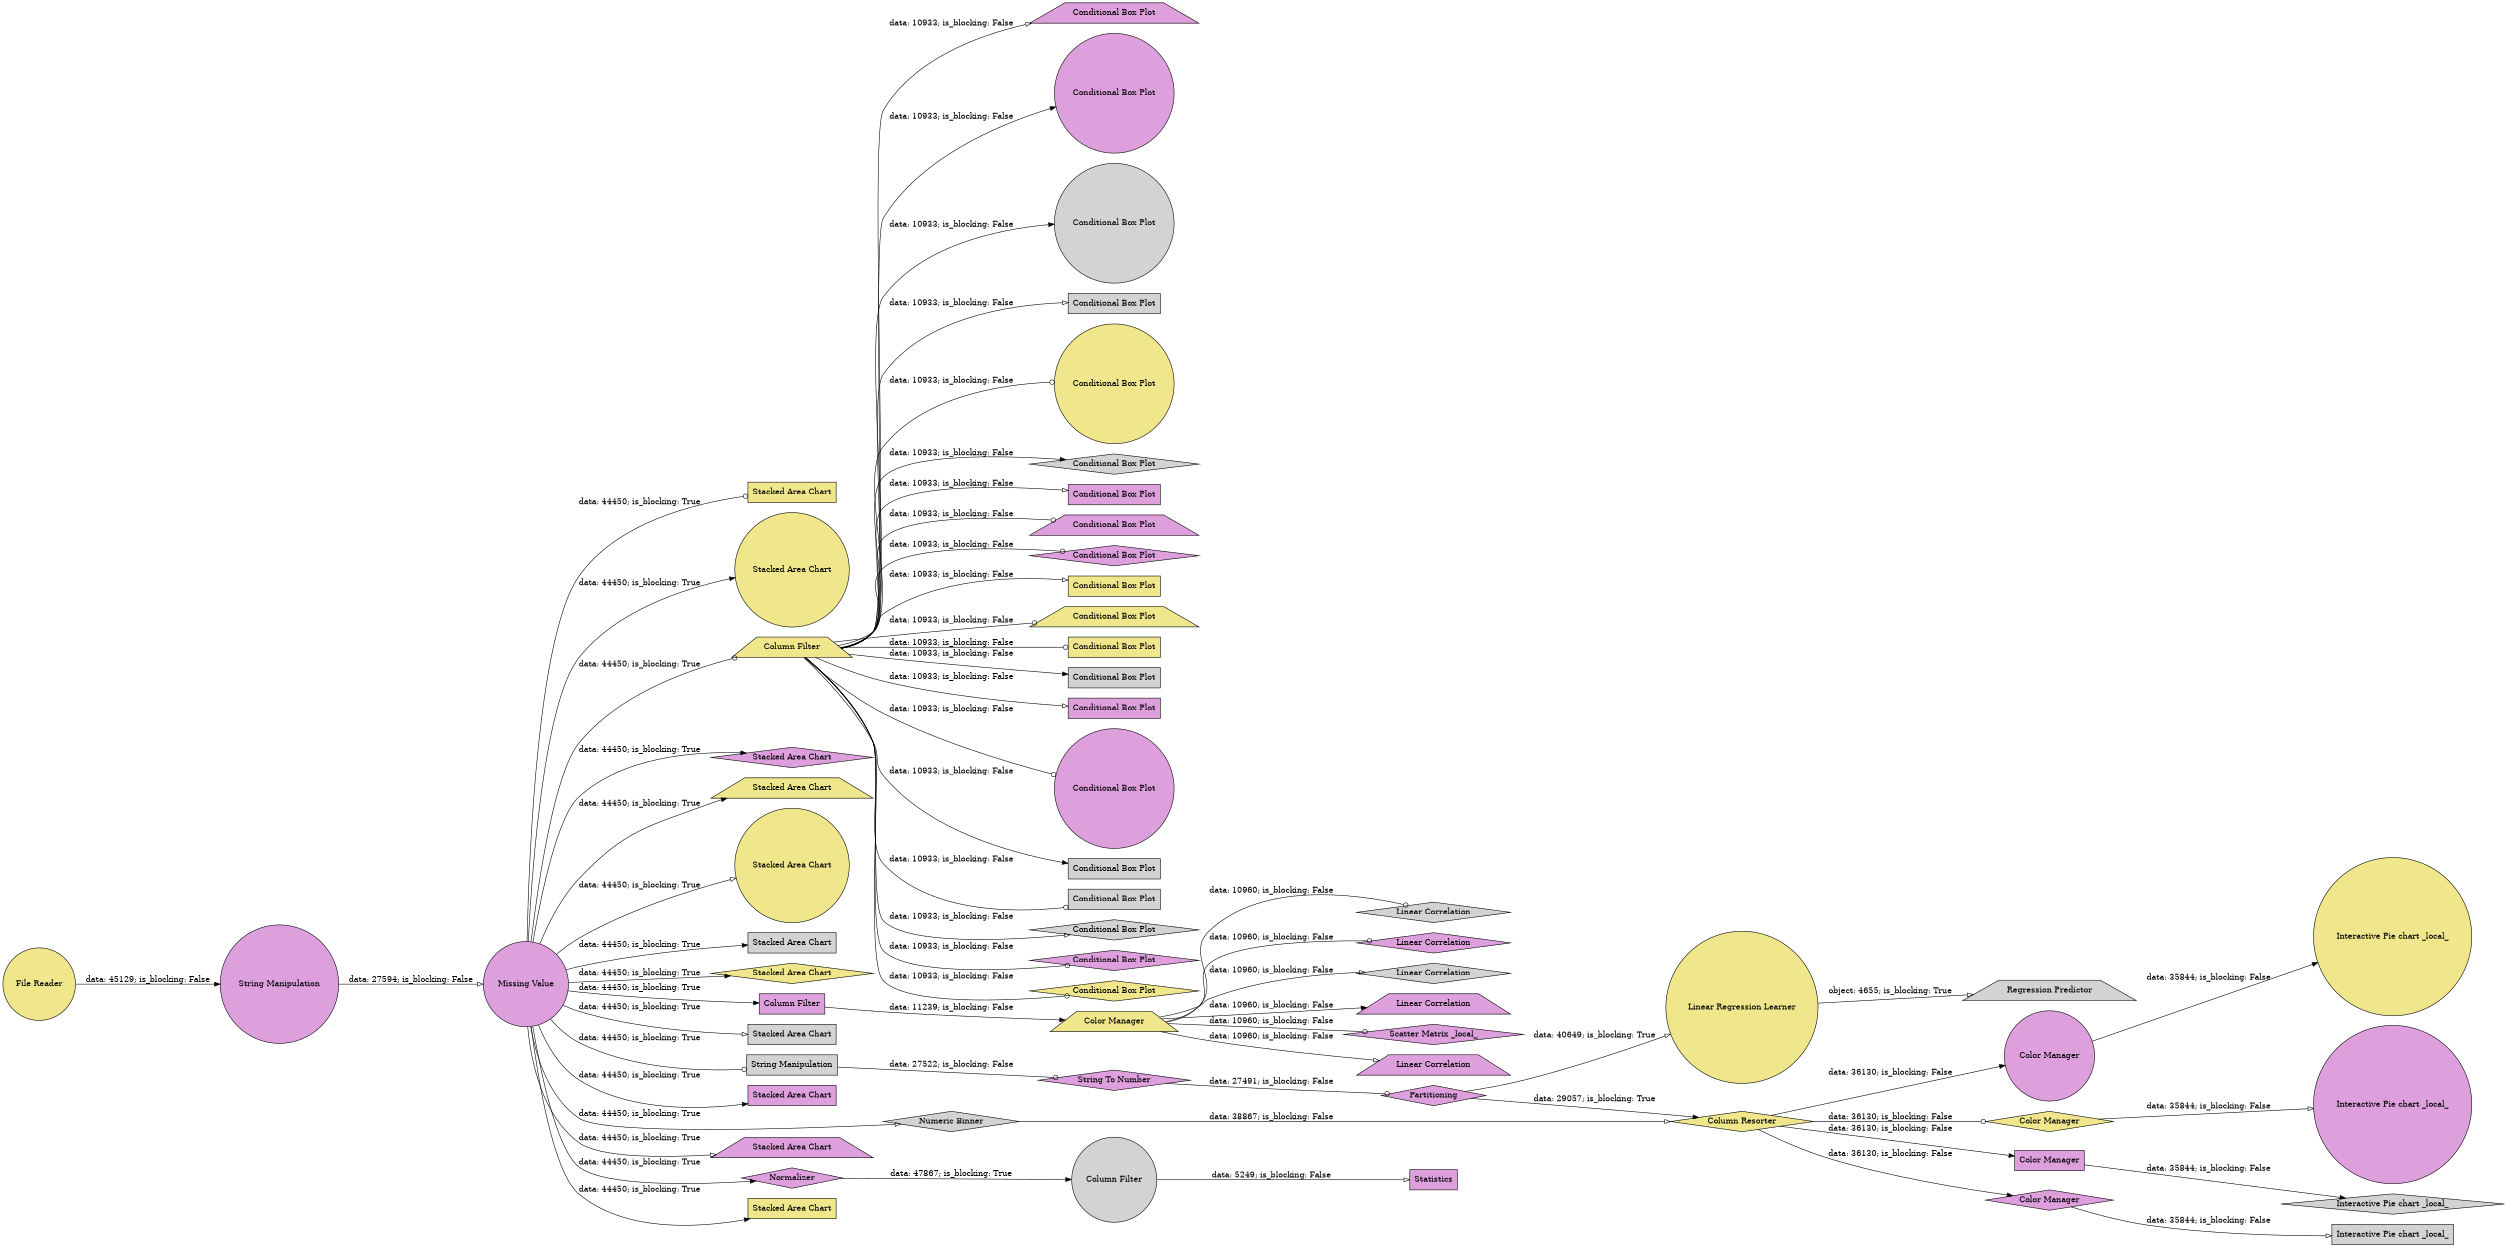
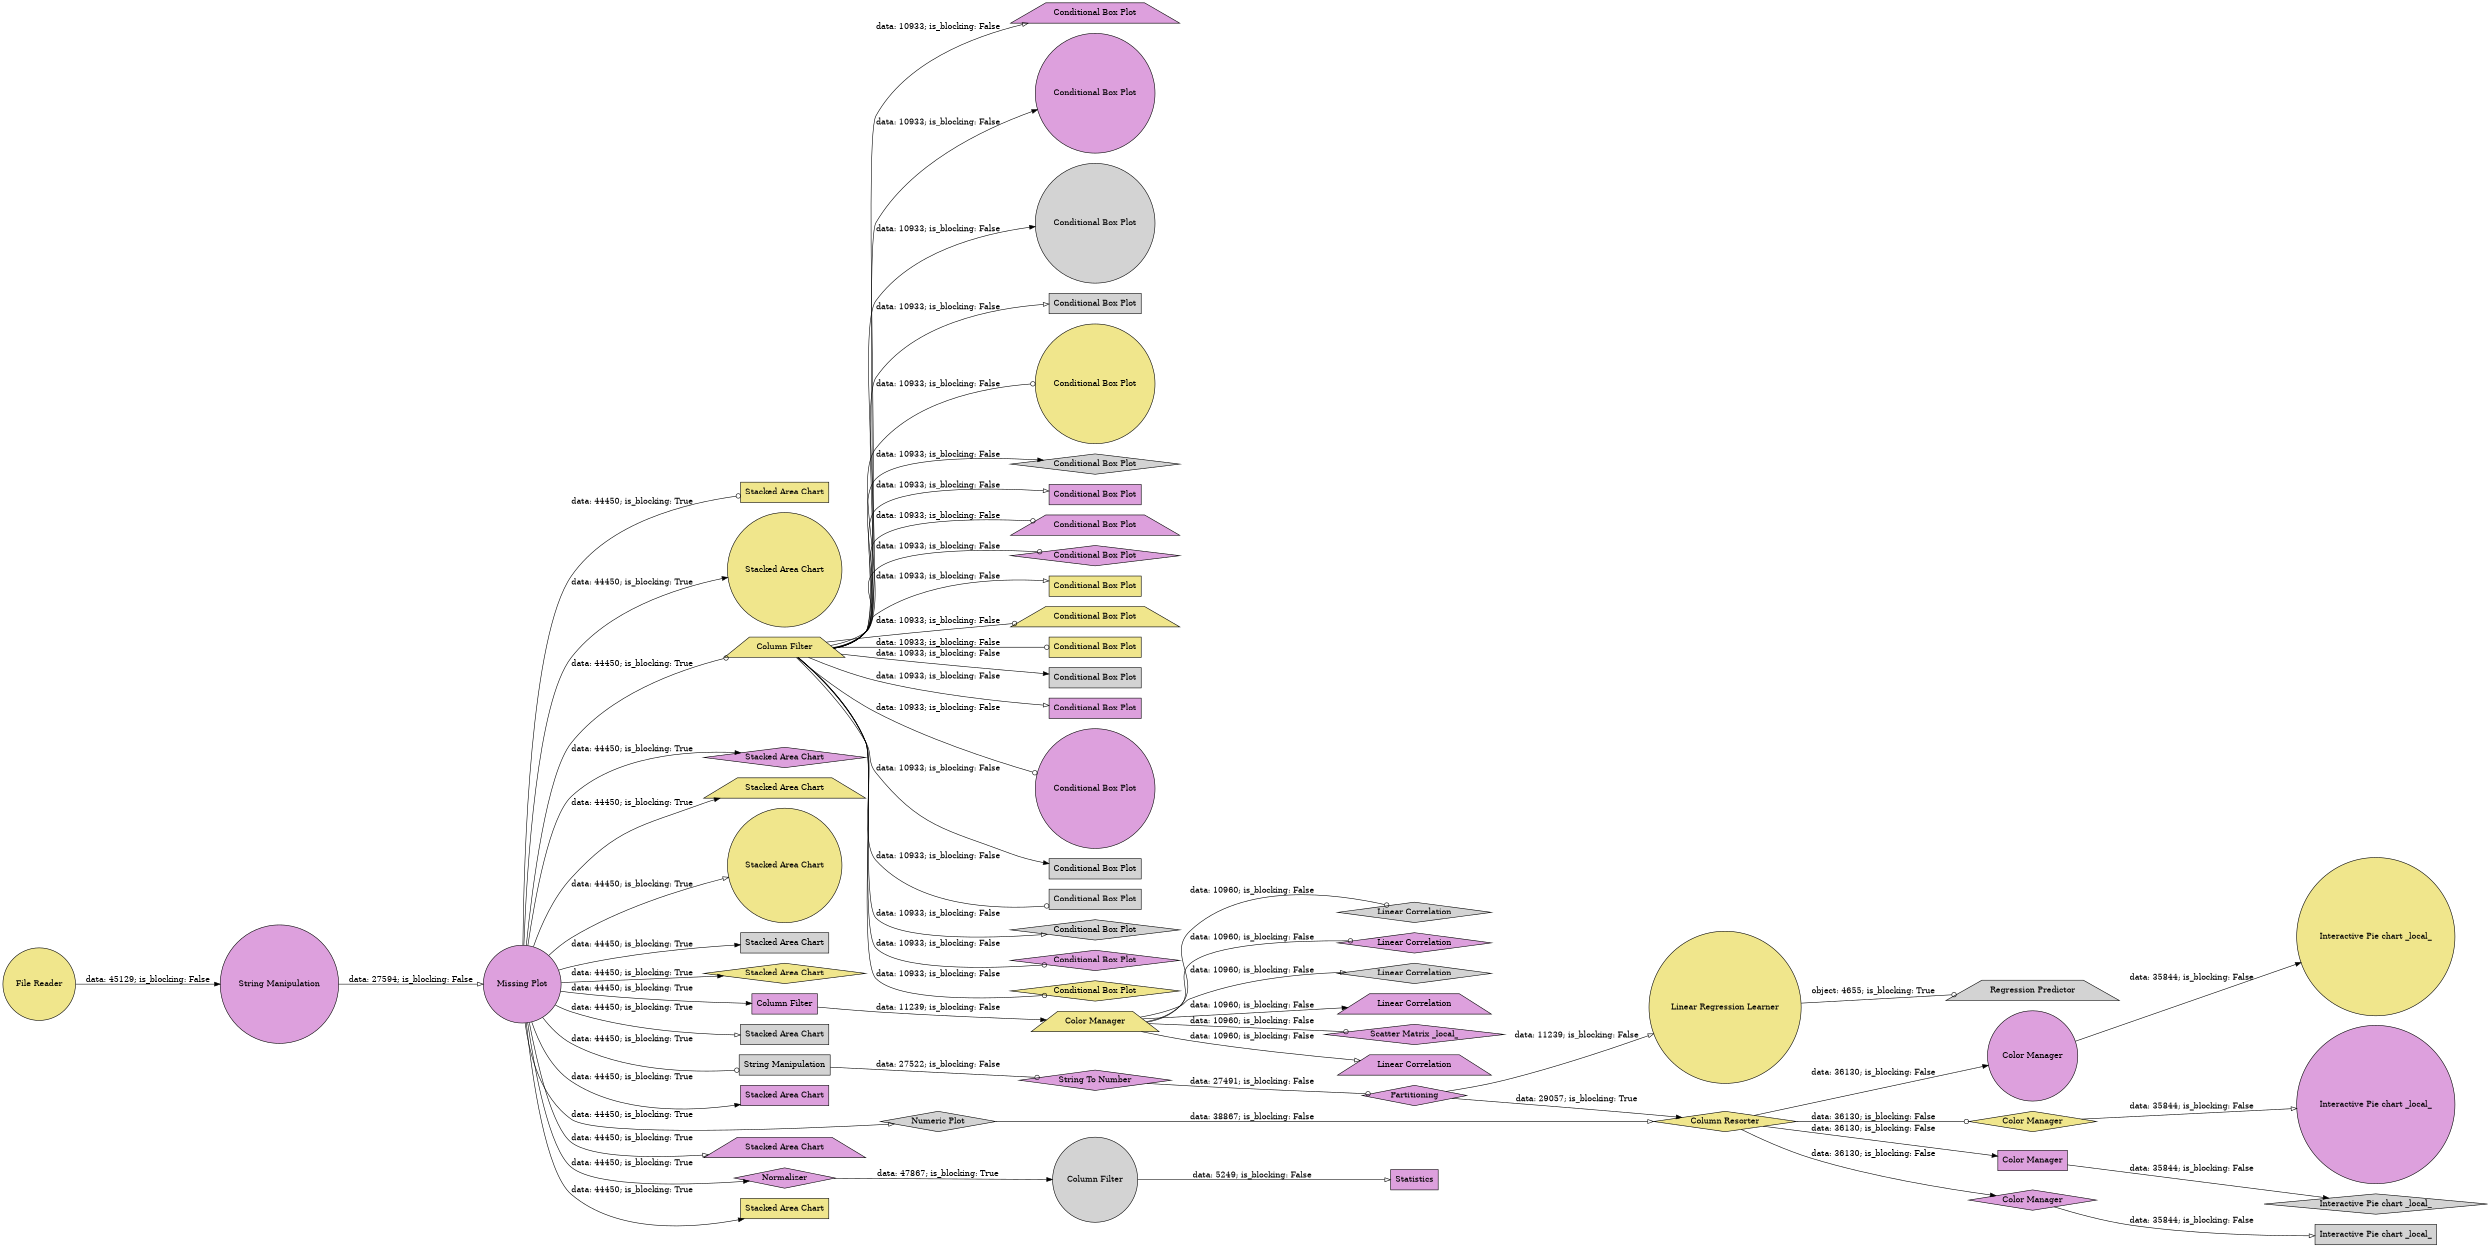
(526, 984) -> (522, 984)
(1893, 999) -> (1876, 999)
(1595, 1035) -> (1577, 1035)
(951, 1122) -> (938, 1122)
